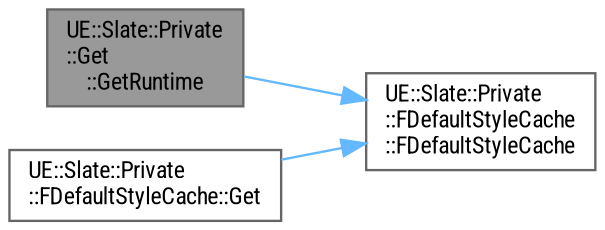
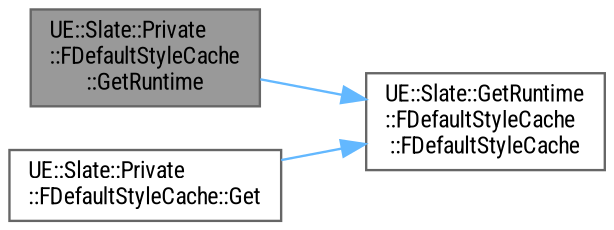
(145, 58) -> (145, 58)
(481, 122) -> (485, 122)
